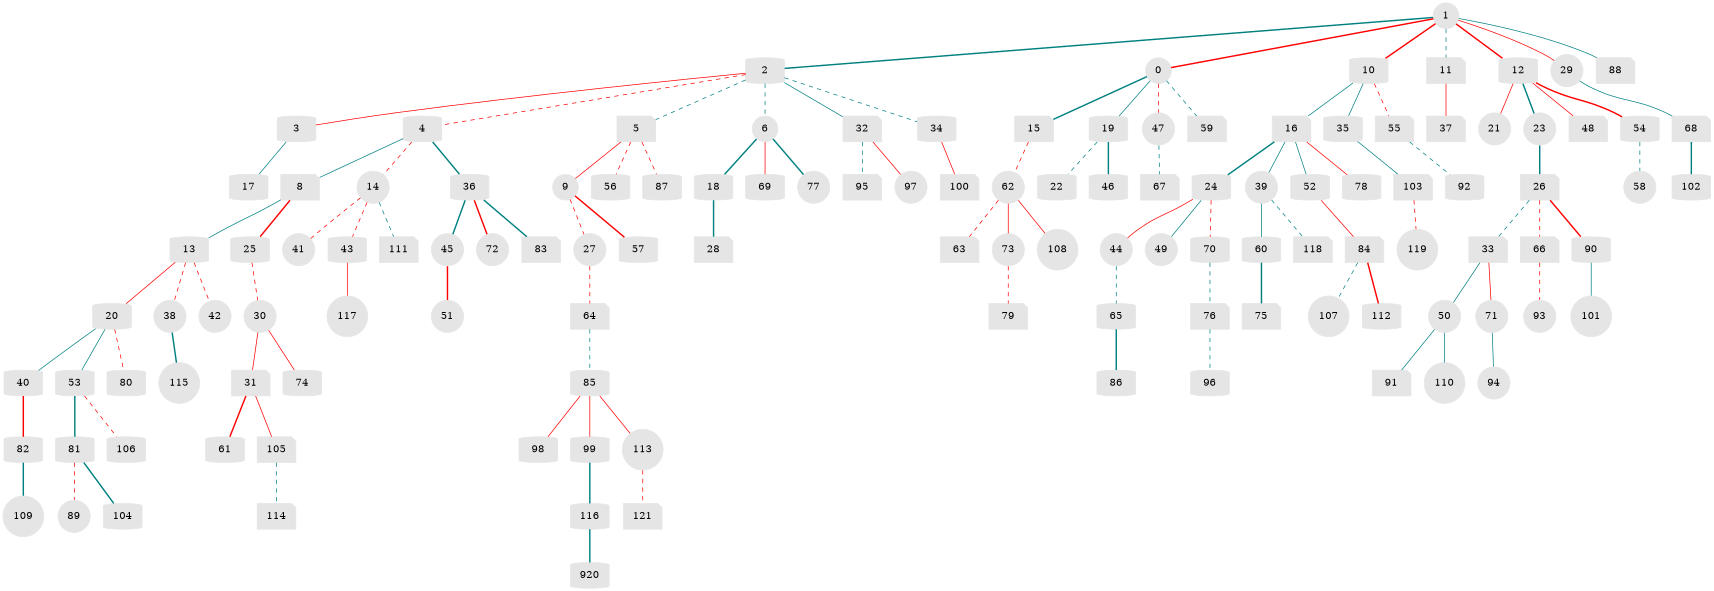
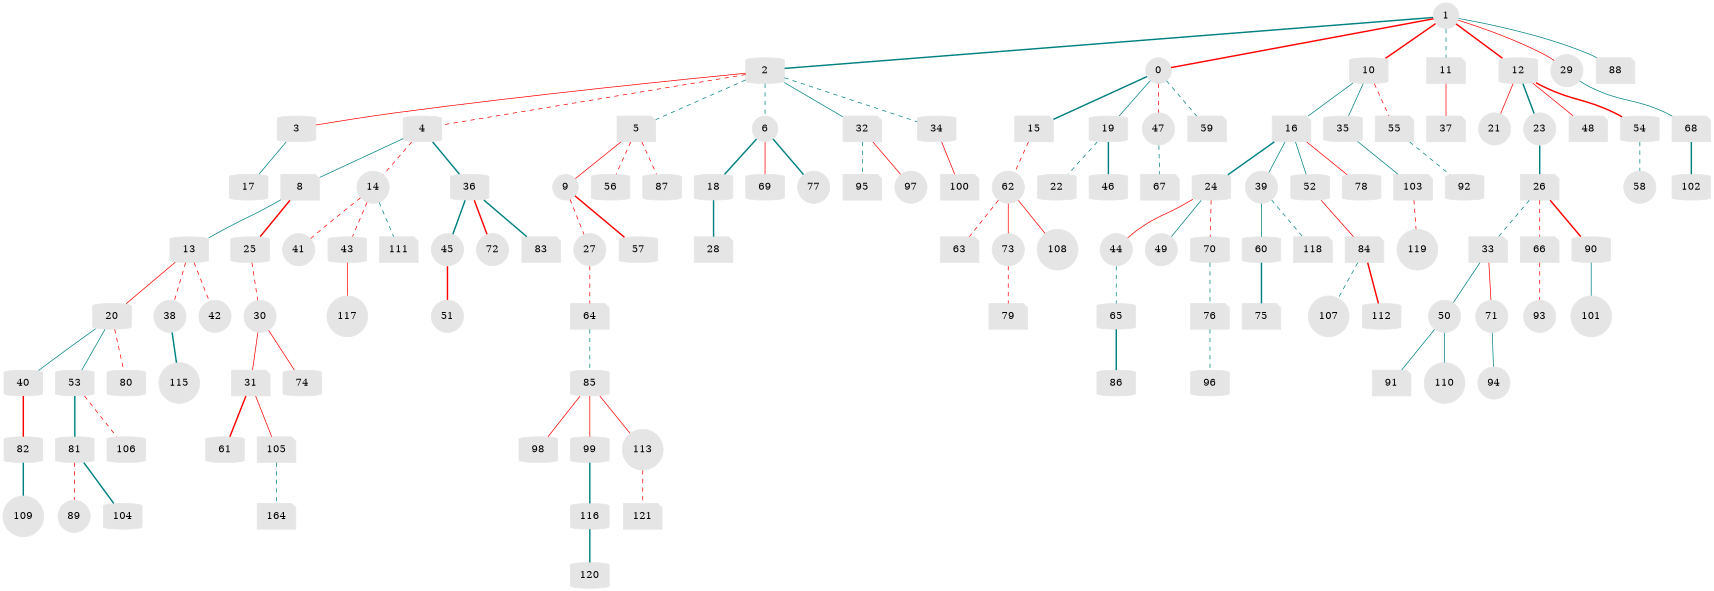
(277, 516) -> (277, 516)
(590, 575) -> (590, 575)
